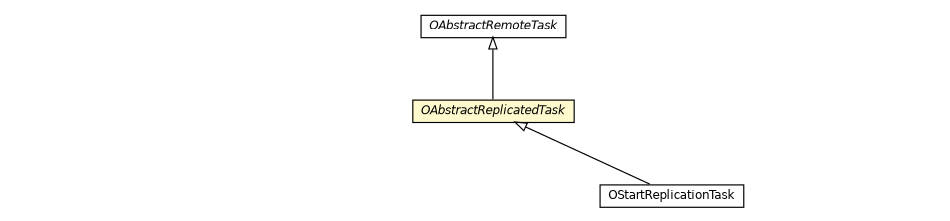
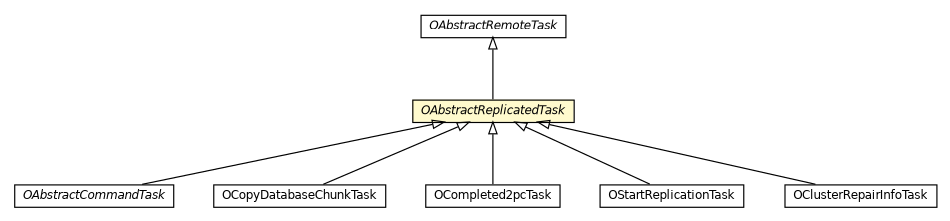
none -> (94, 196)
none -> (300, 196)
none -> (493, 196)
none -> (860, 196)
